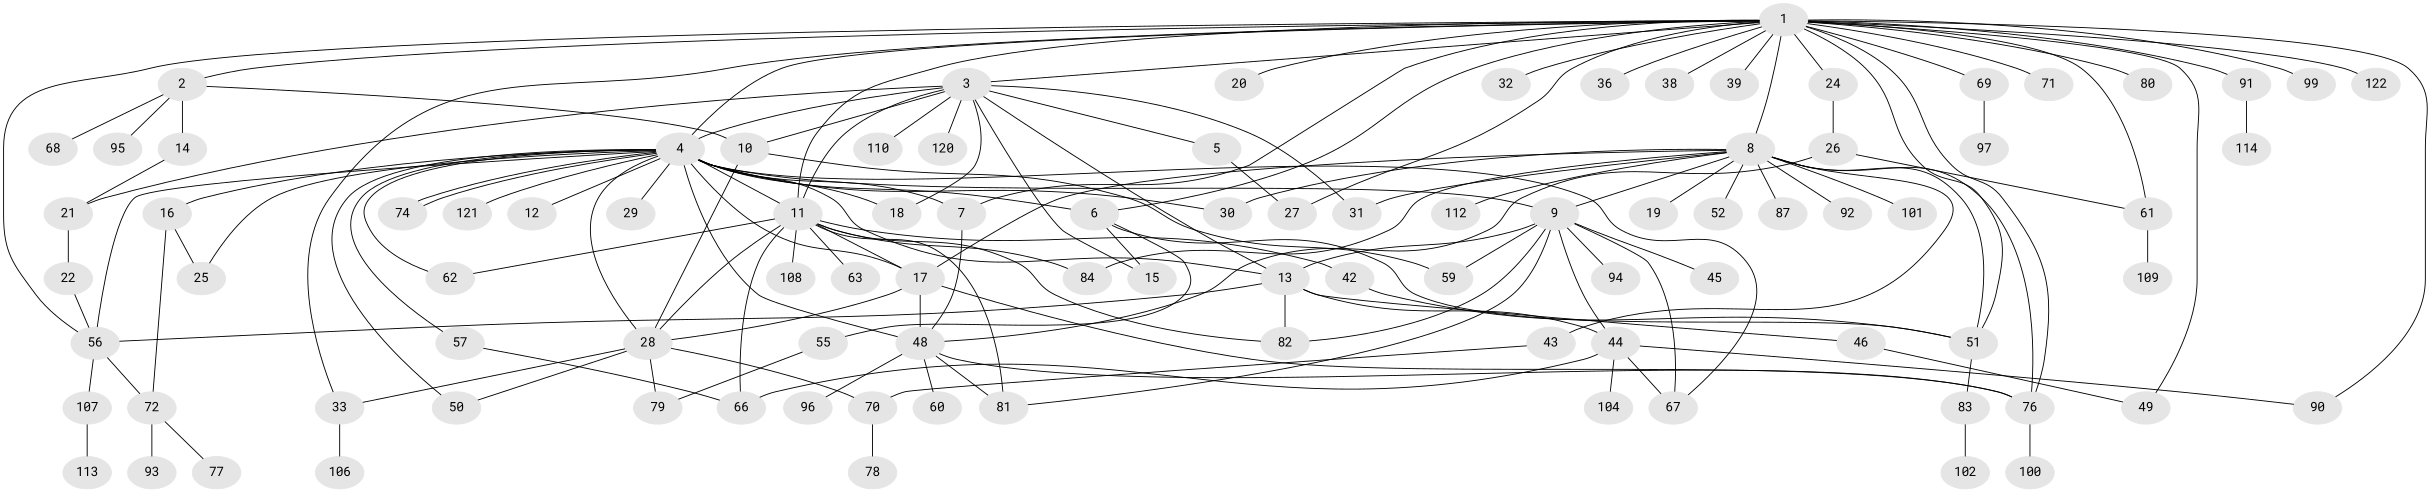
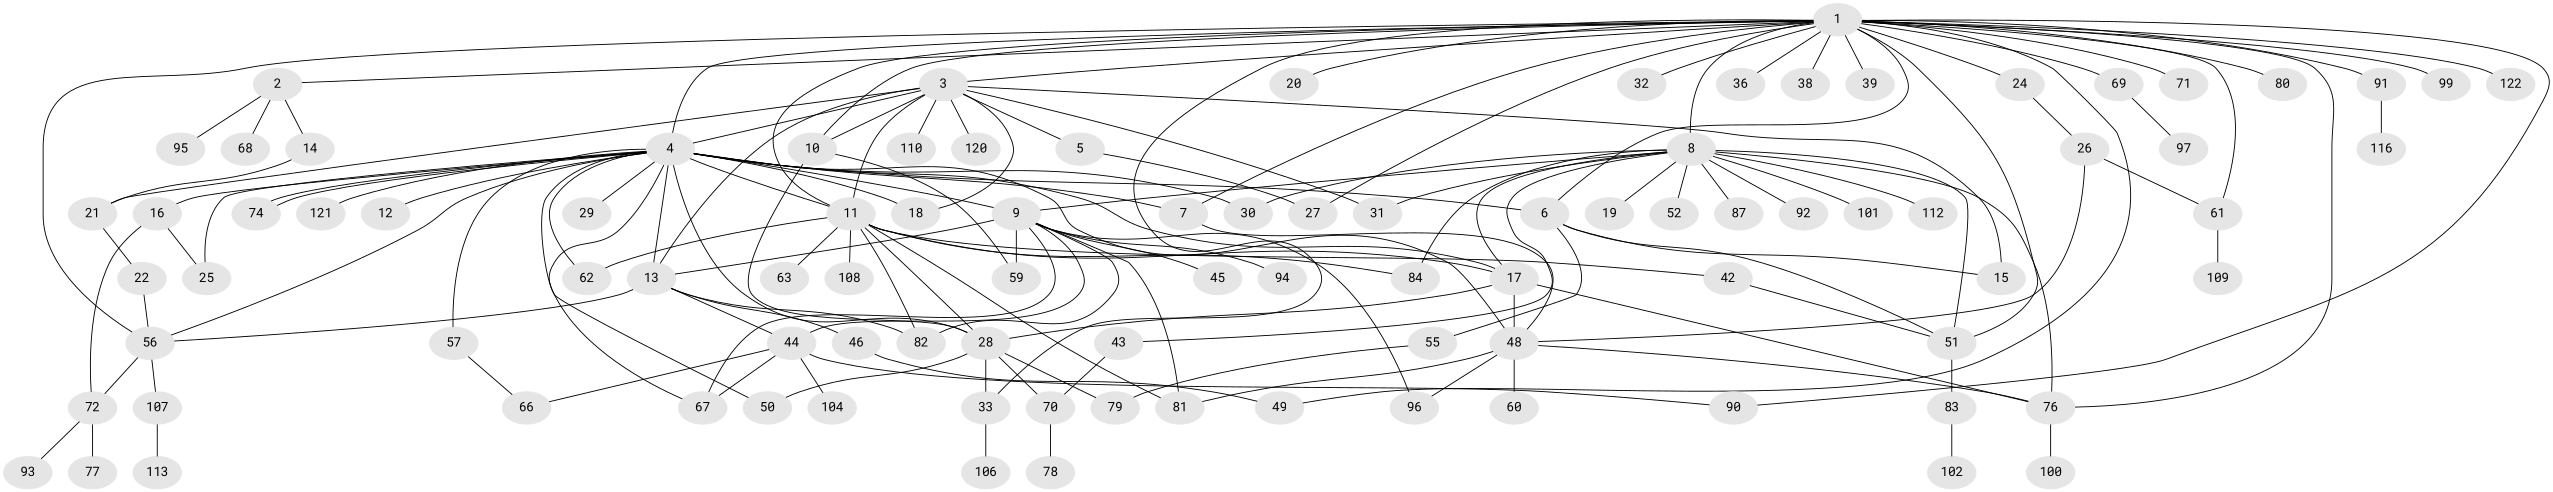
(468, 102) -> (1306, 35)
(2247, 149) -> (2381, 149)
none -> (1202, 234)
(746, 305) -> none
